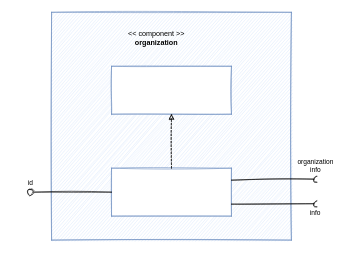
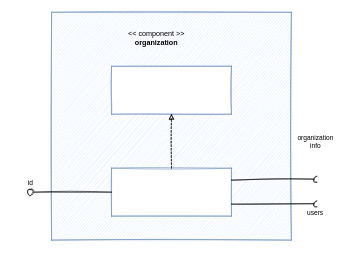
(315, 166) -> (315, 142)
(315, 213) -> (315, 213)
